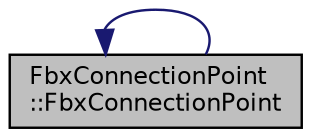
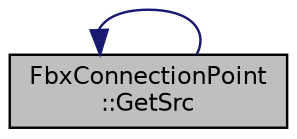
(156, 91) -> (148, 91)
